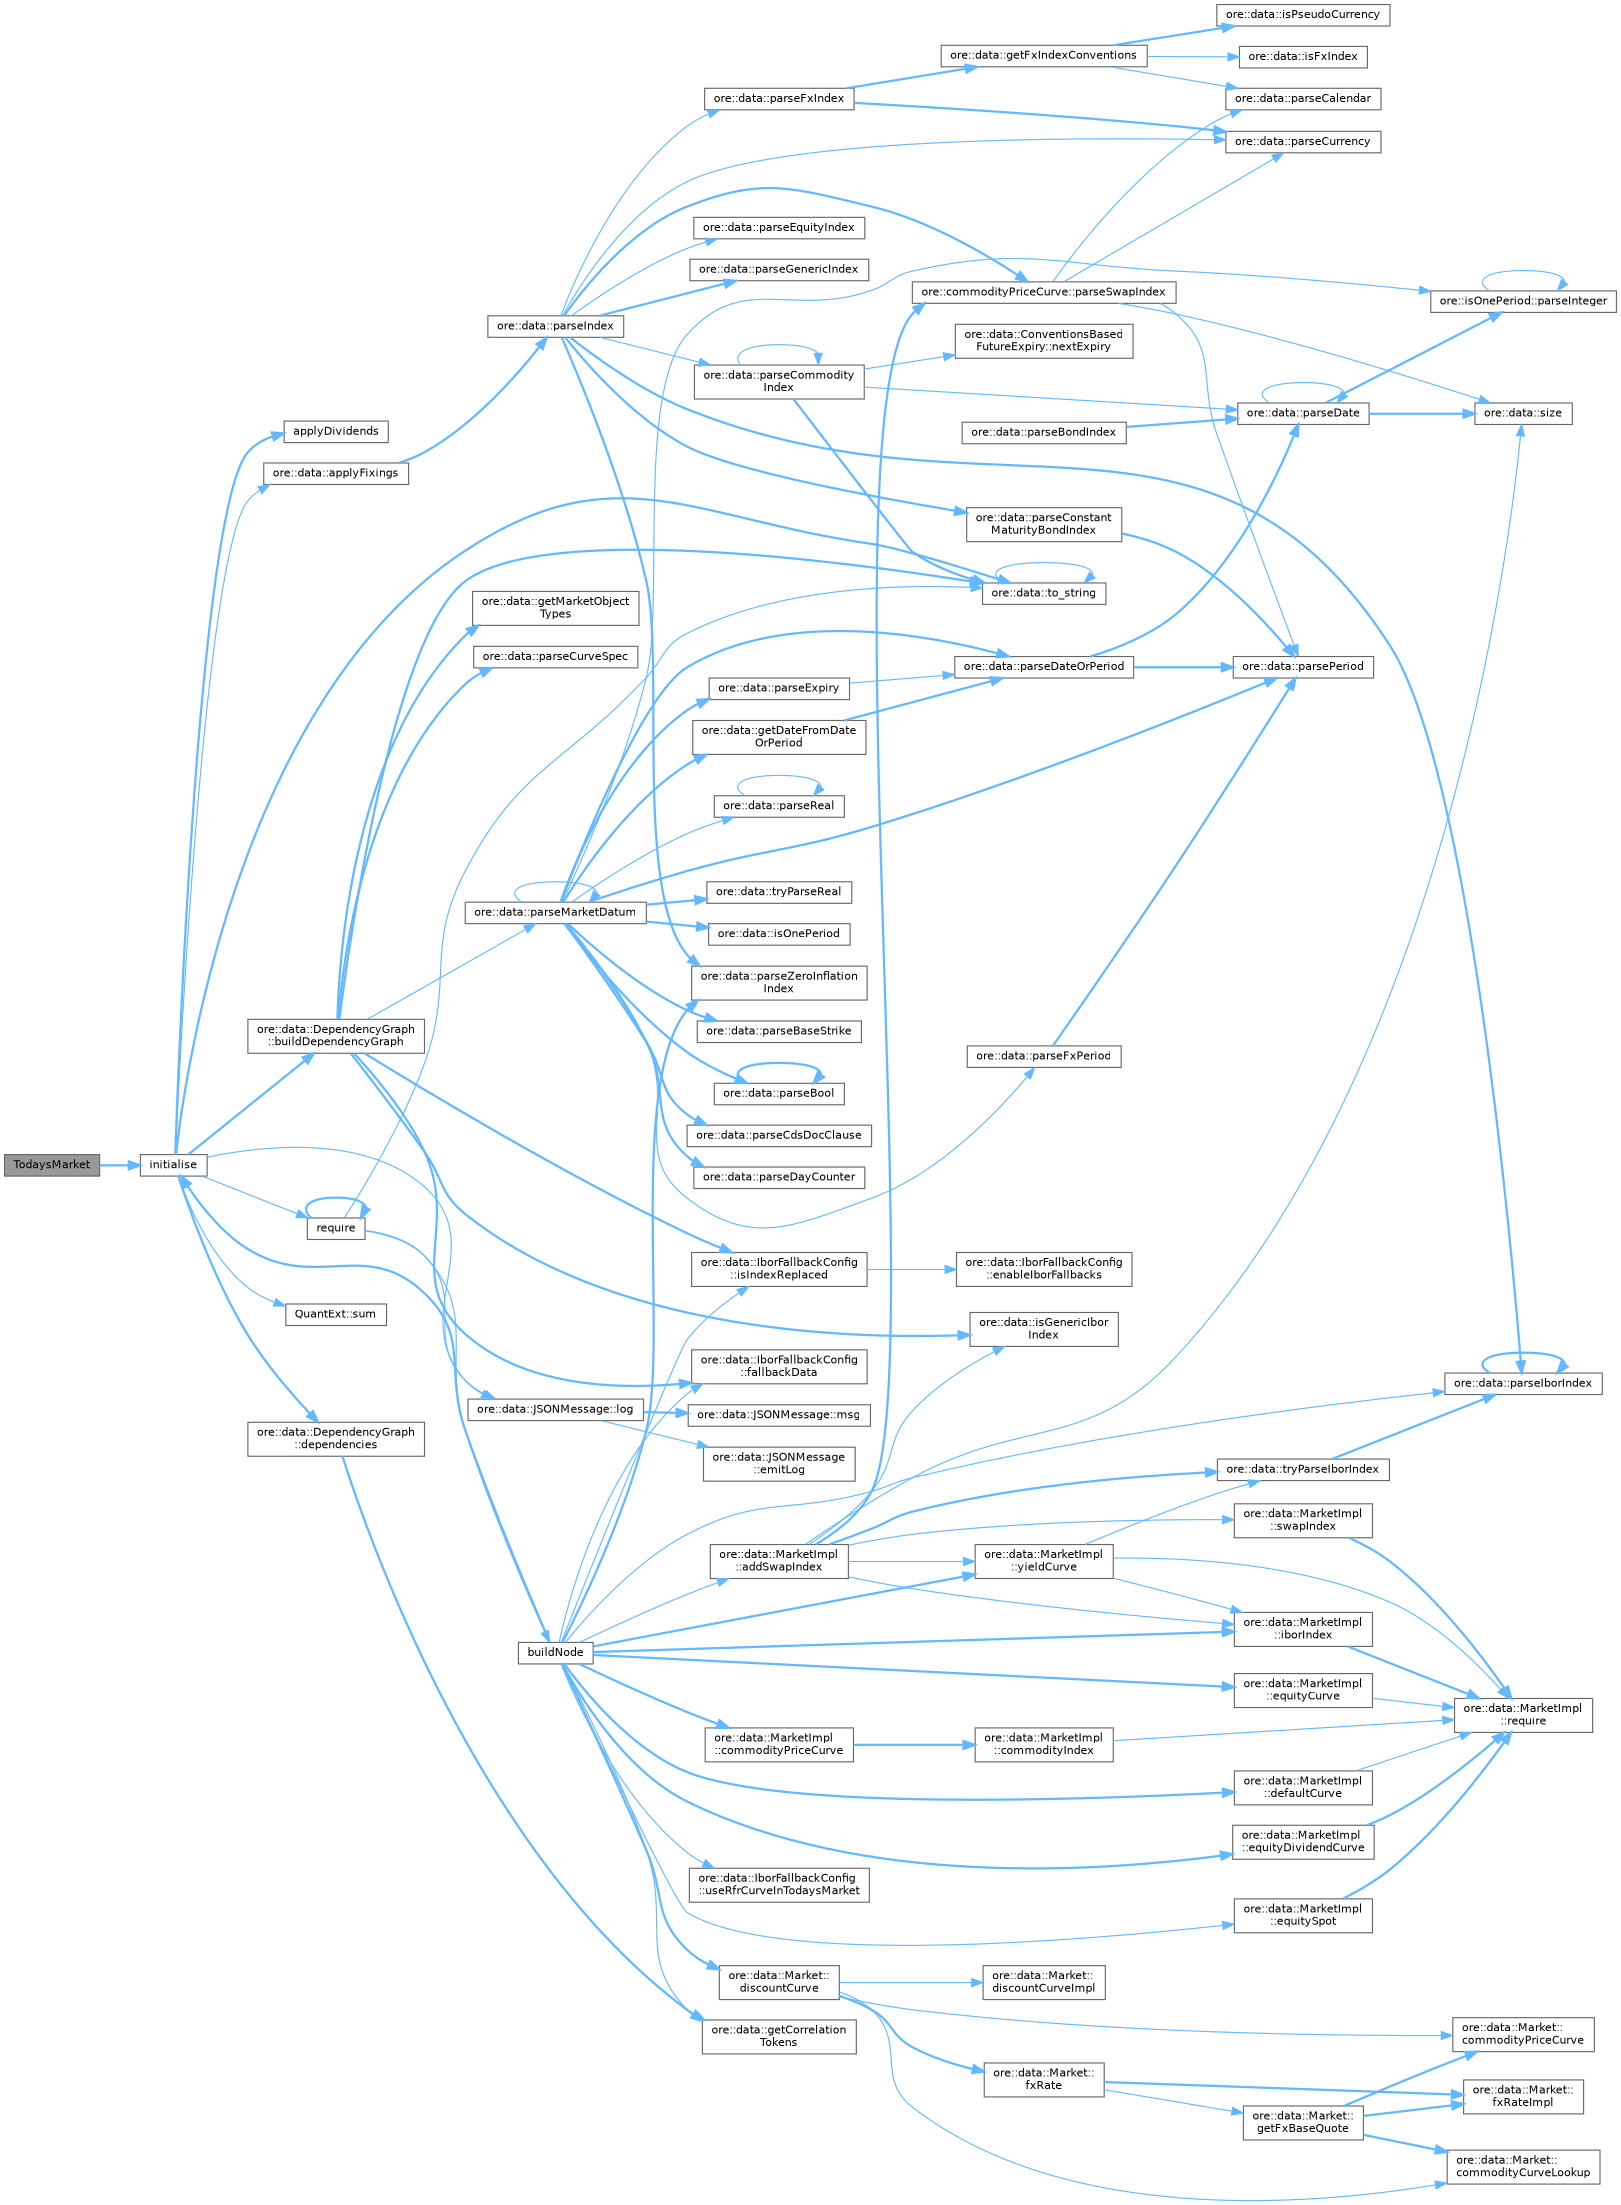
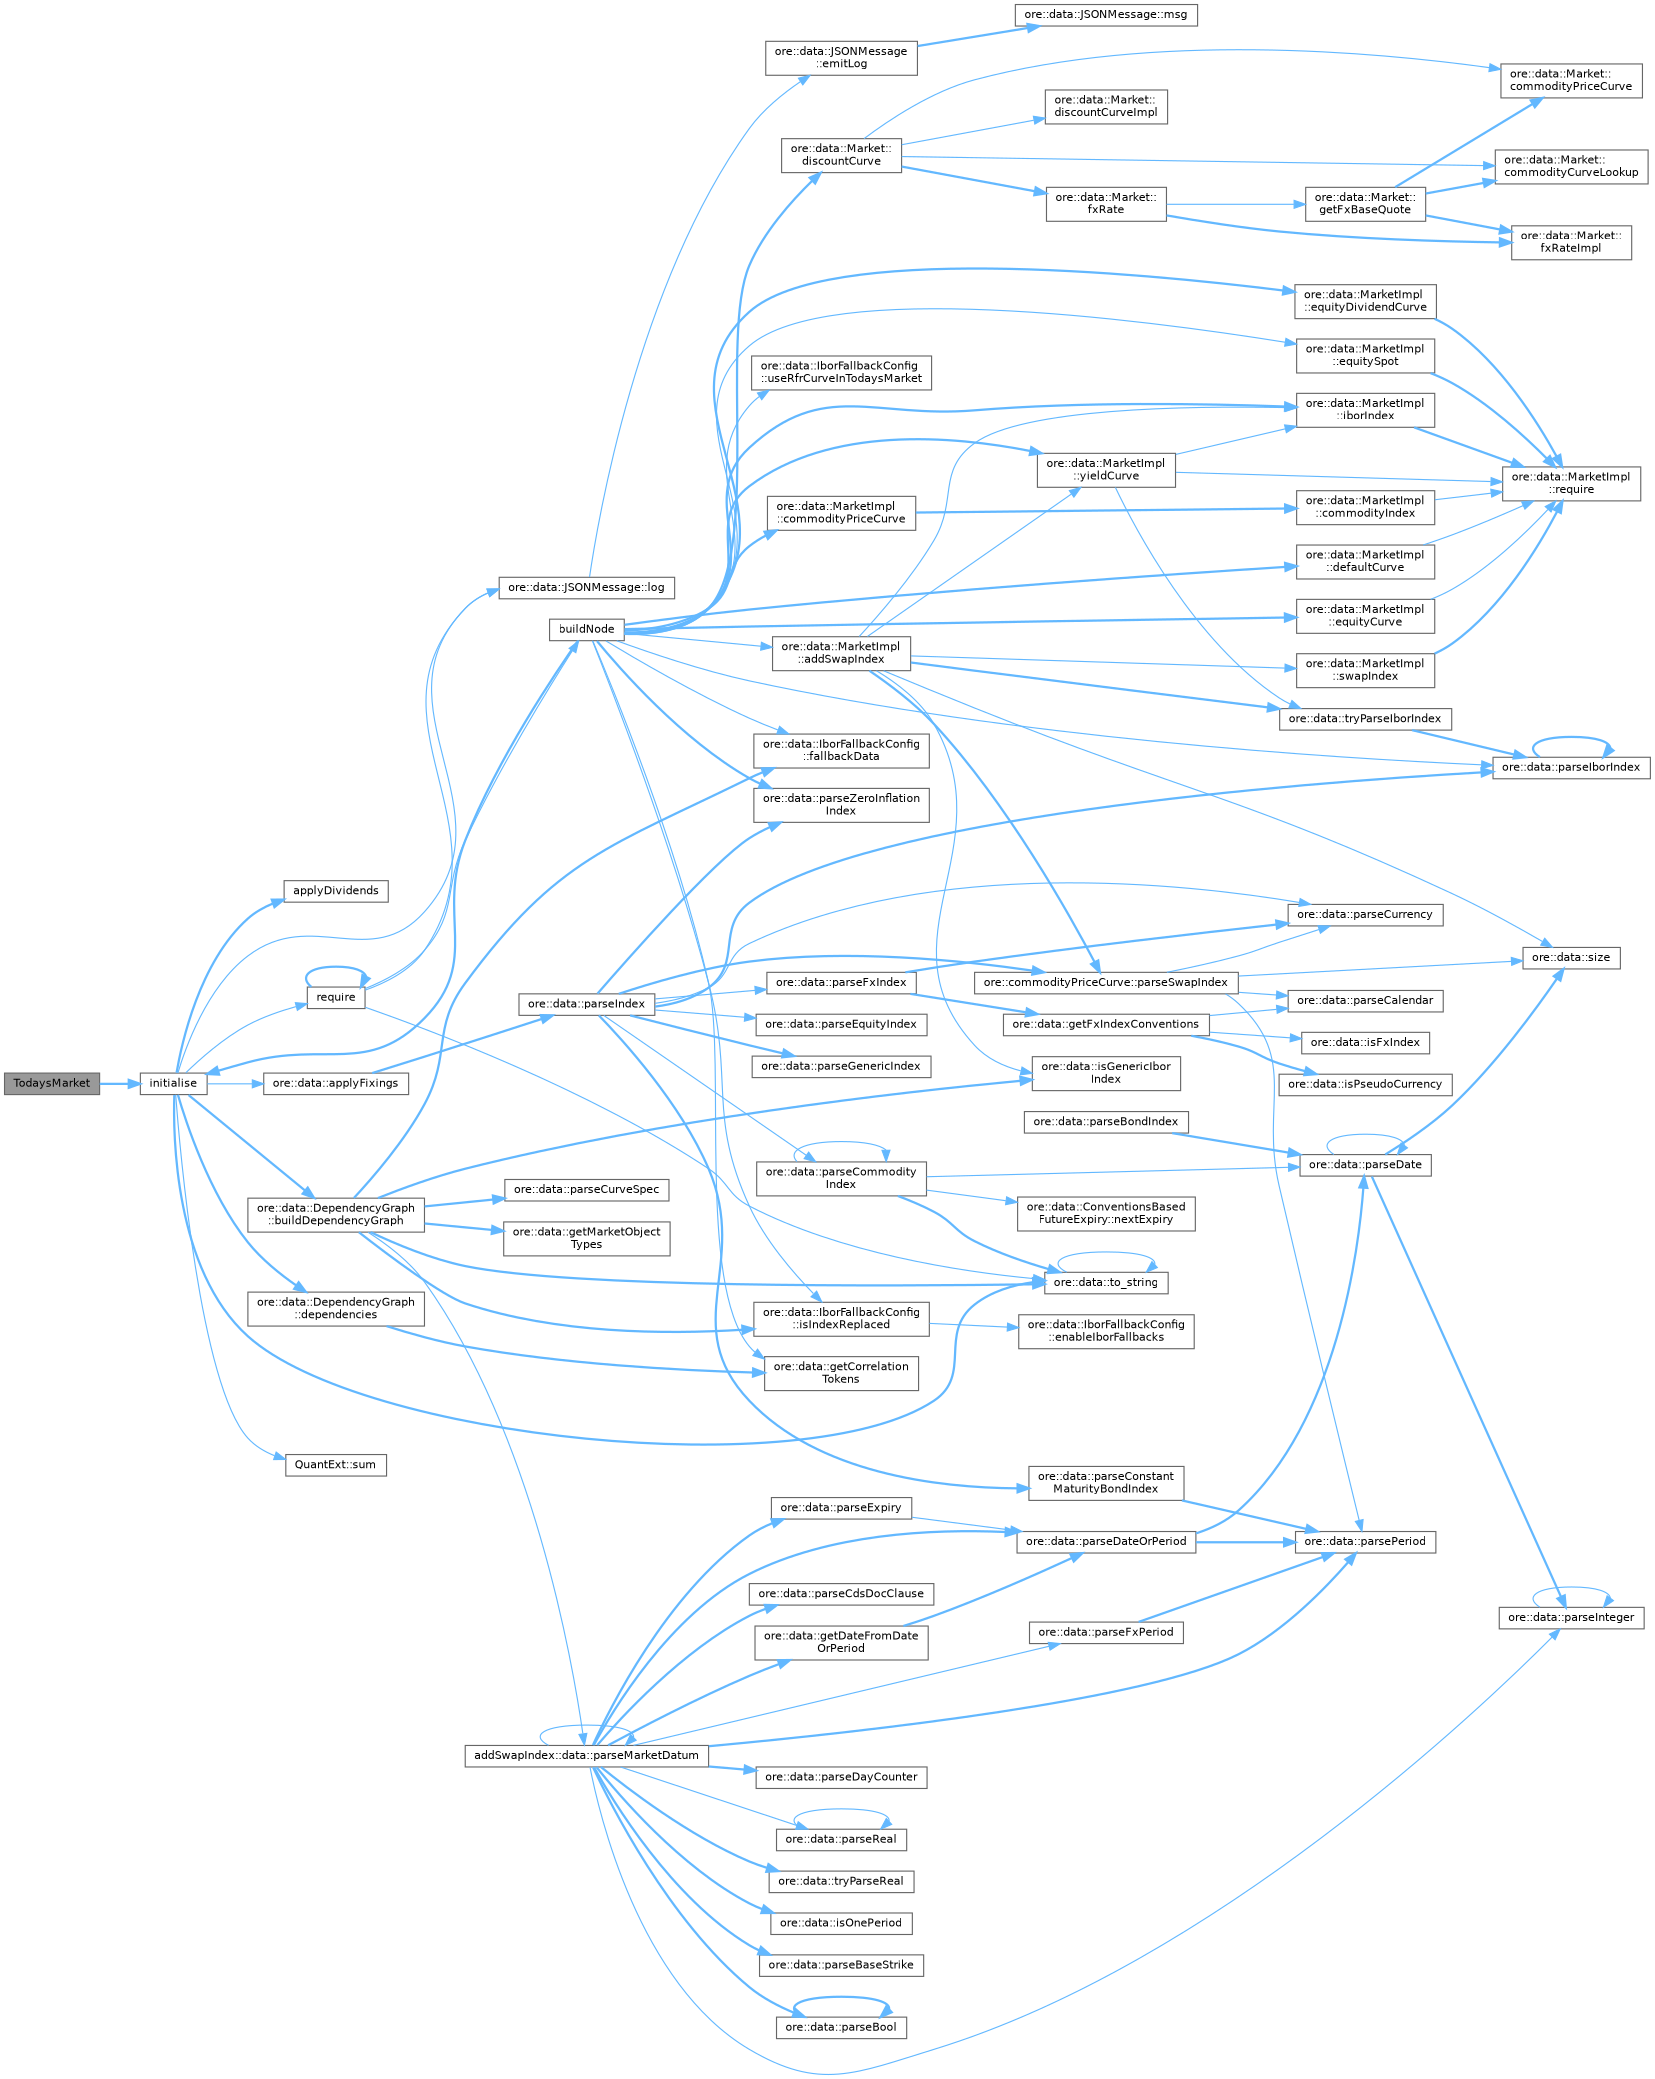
(1524, 302) -> (1572, 1618)
(556, 913) -> (587, 1756)
(660, 1412) -> (973, 37)
